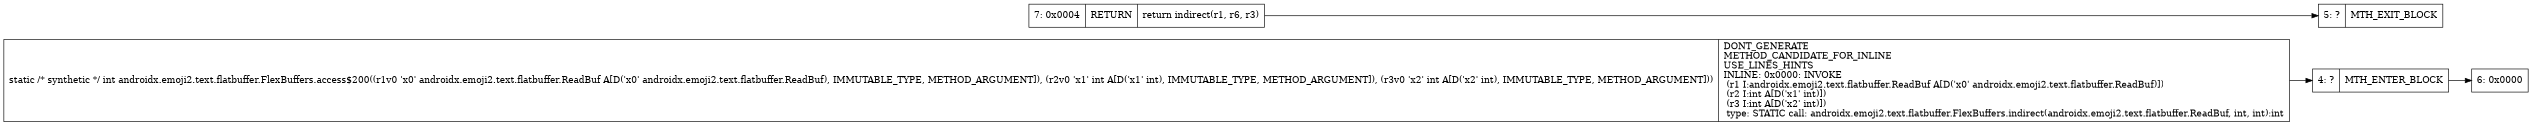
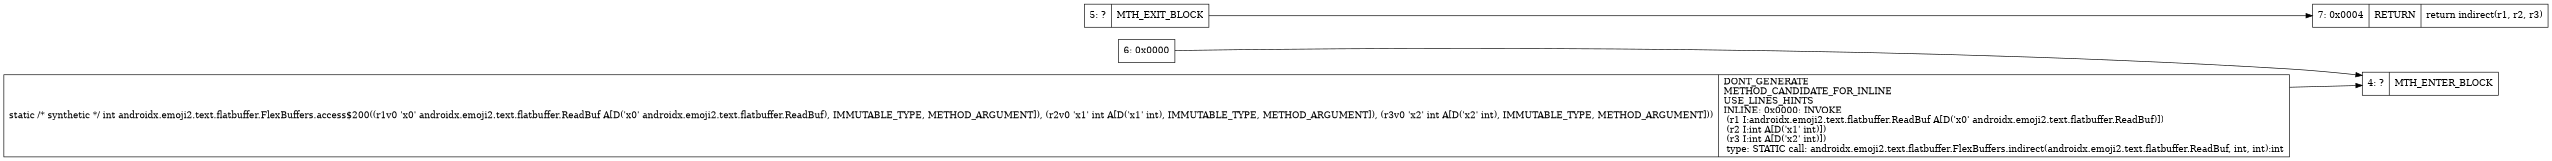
(1201, 15) -> (2485, 15)
(1788, 16) -> (1757, 16)
(2457, 81) -> (1766, 51)
